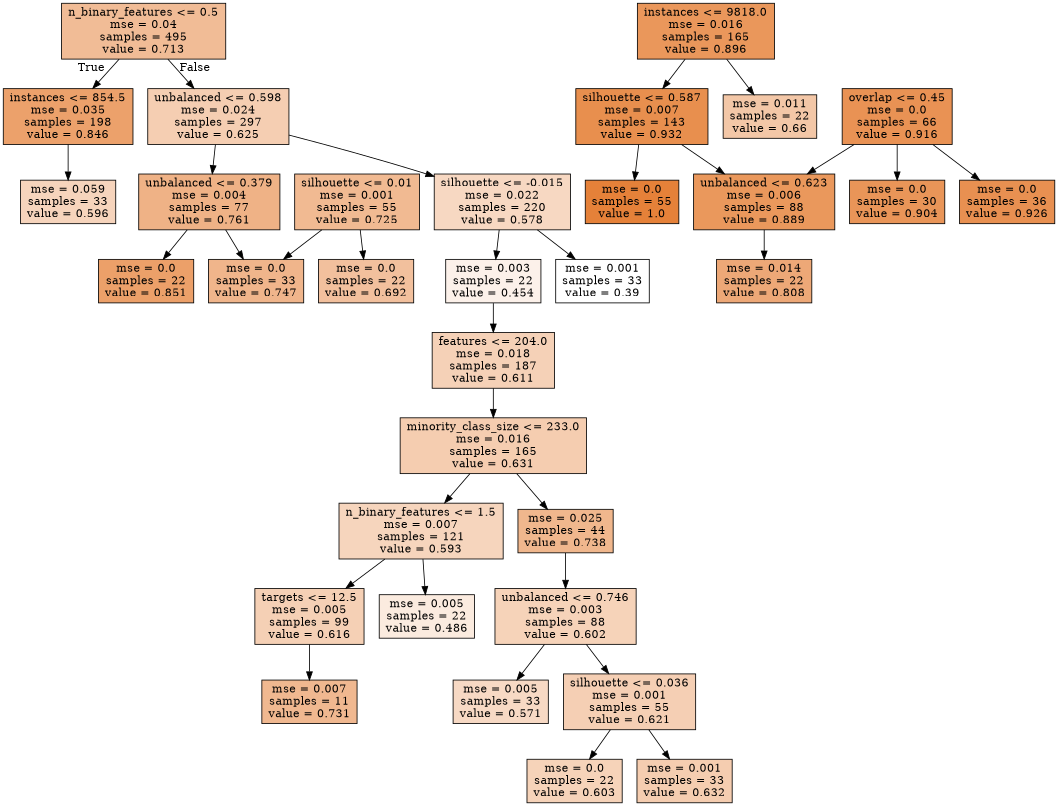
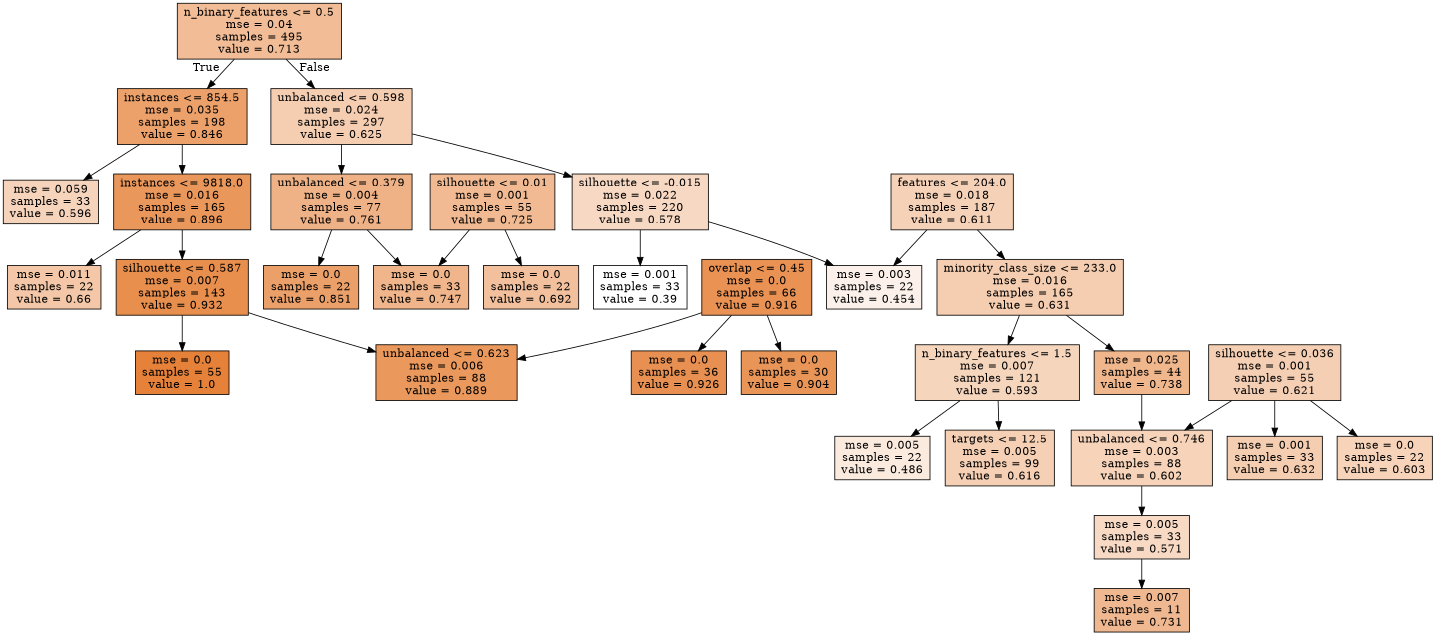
none -> (182, 155)
(764, 281) -> none
(493, 314) -> (913, 245)
(595, 656) -> (1212, 413)
(309, 658) -> (1142, 570)
